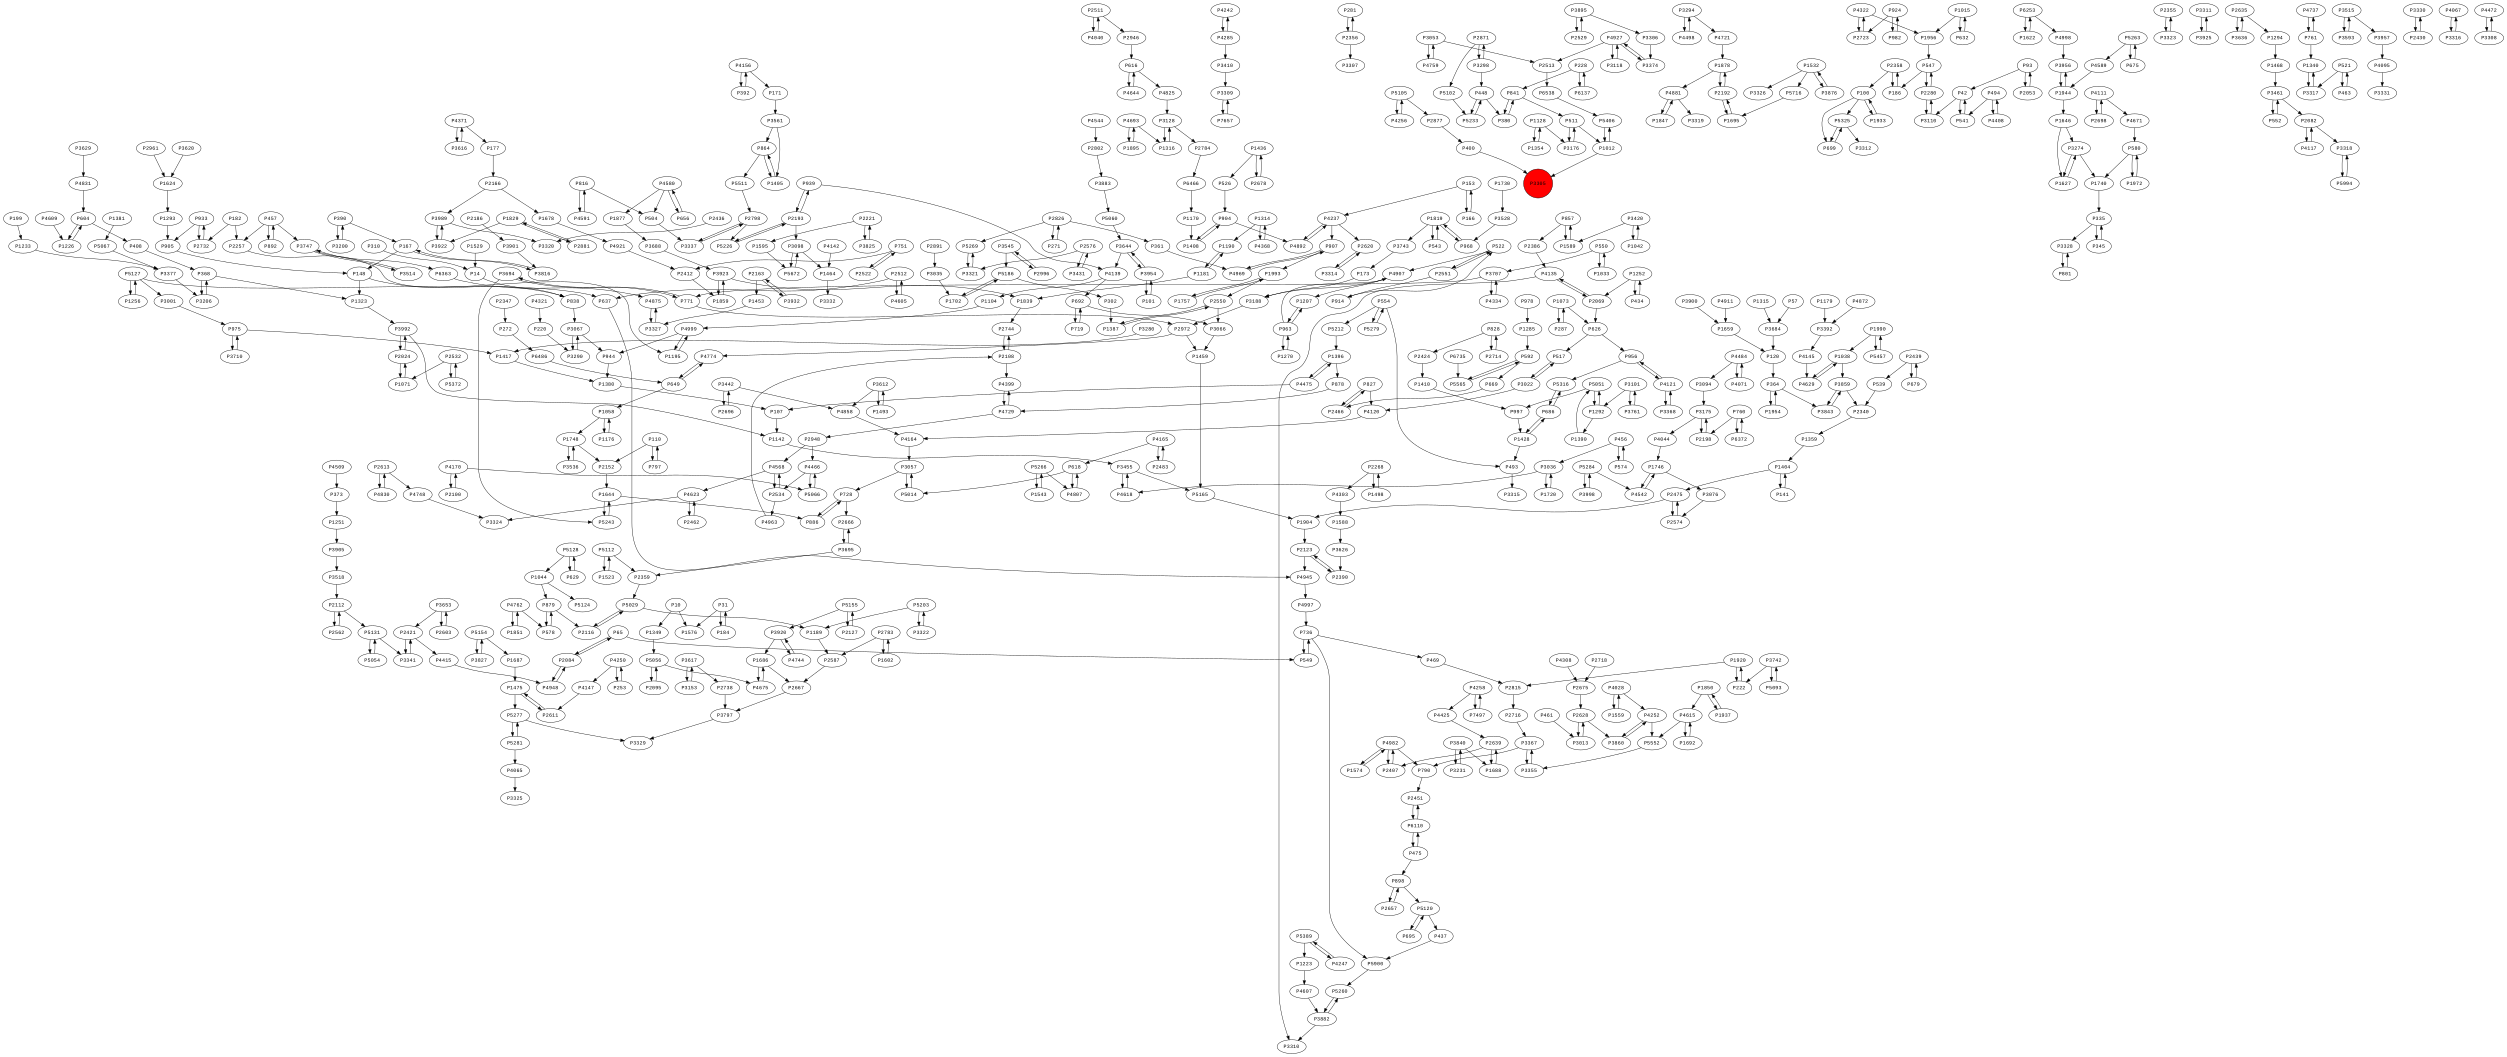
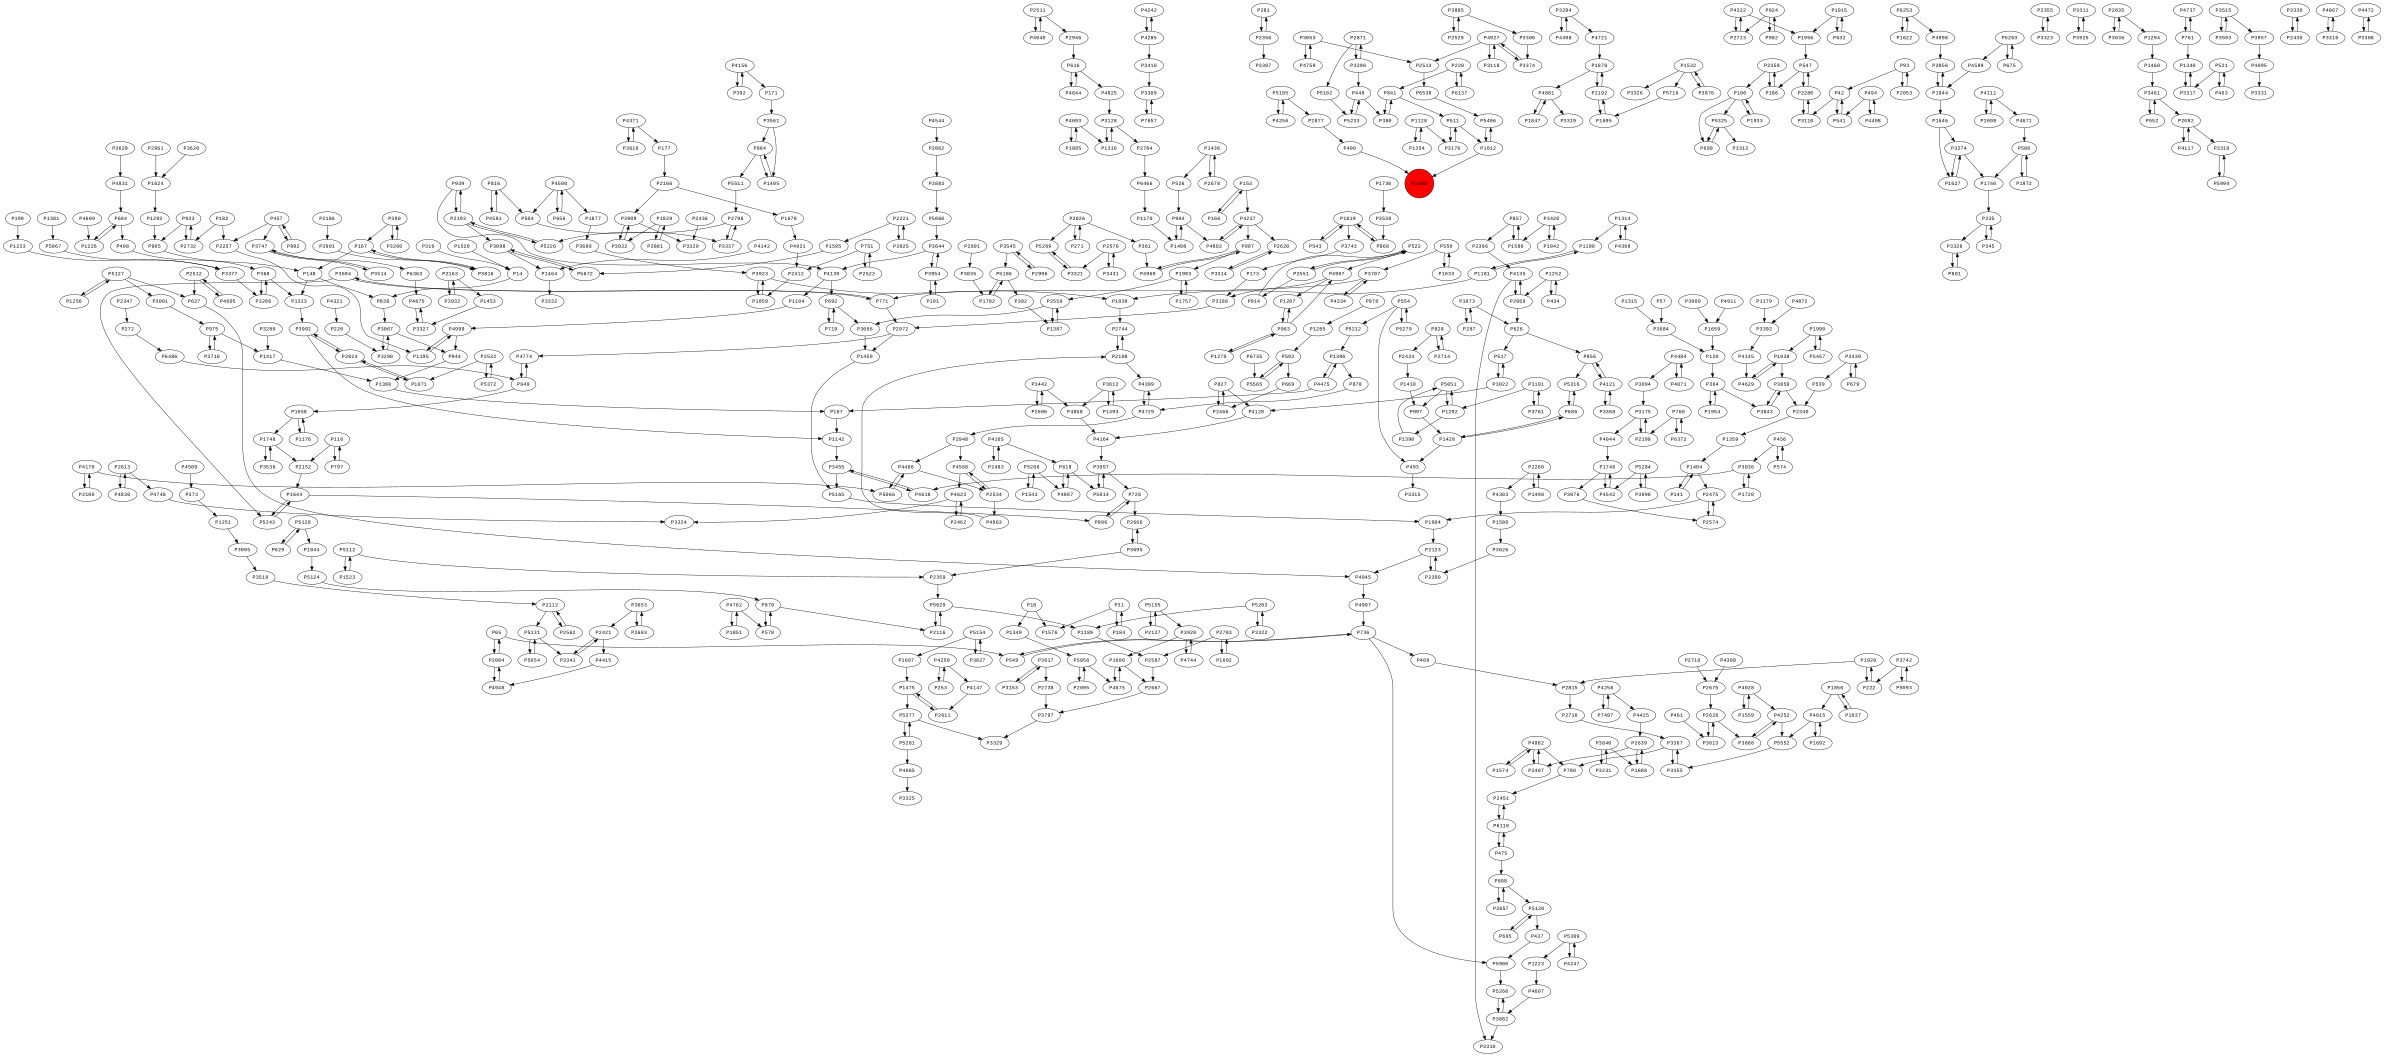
(543, 589) -> (539, 591)
